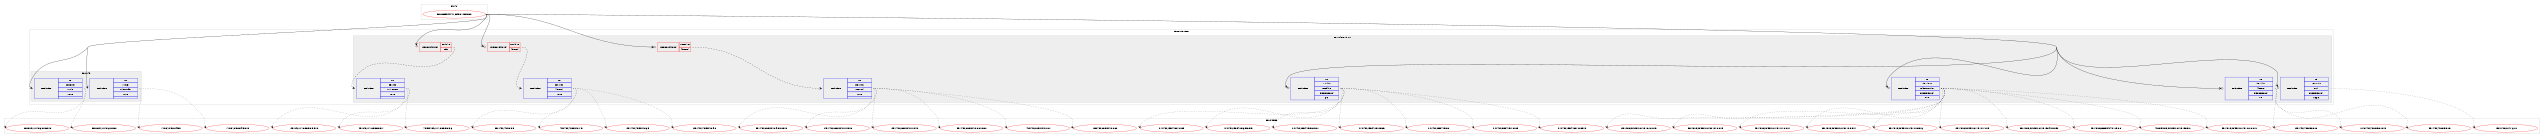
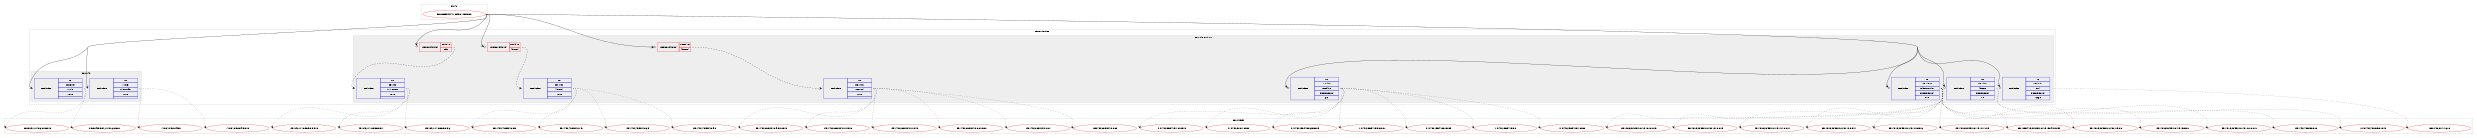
(104, 128) -> (104, 128)
(438, 128) -> (438, 128)
(505, 128) -> (505, 128)
(571, 128) -> (571, 128)
(1038, 128) -> (1038, 128)
(1172, 128) -> (1239, 128)
(2039, 128) -> (2039, 128)
(2106, 128) -> (2106, 128)
(2173, 128) -> (2173, 128)
(2440, 128) -> none
